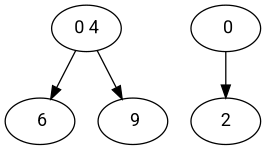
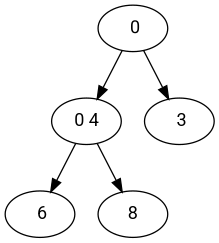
none -> (113, 69)
(133, 121) -> (133, 214)
(226, 121) -> (179, 121)
